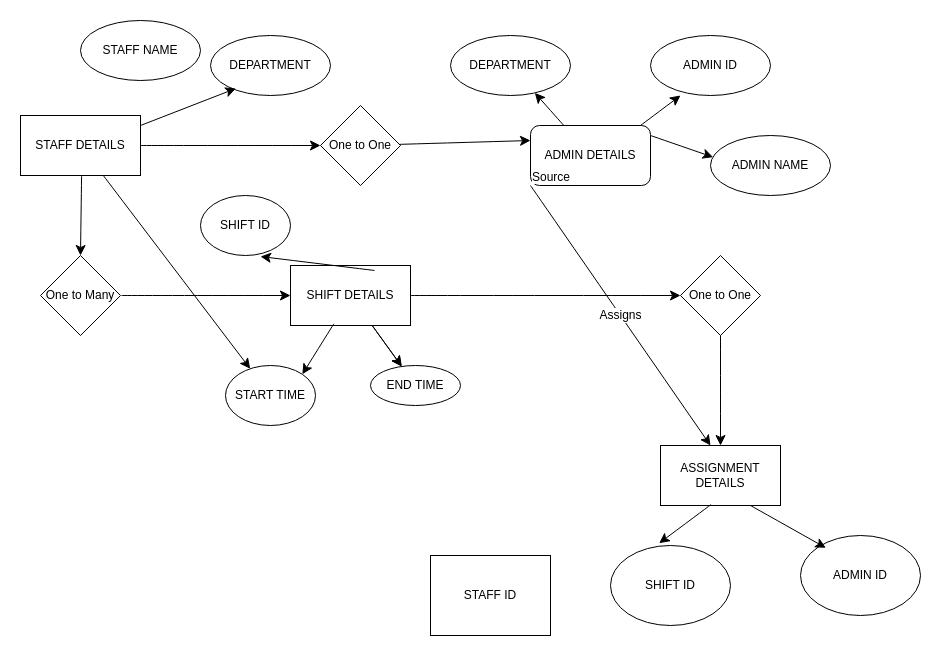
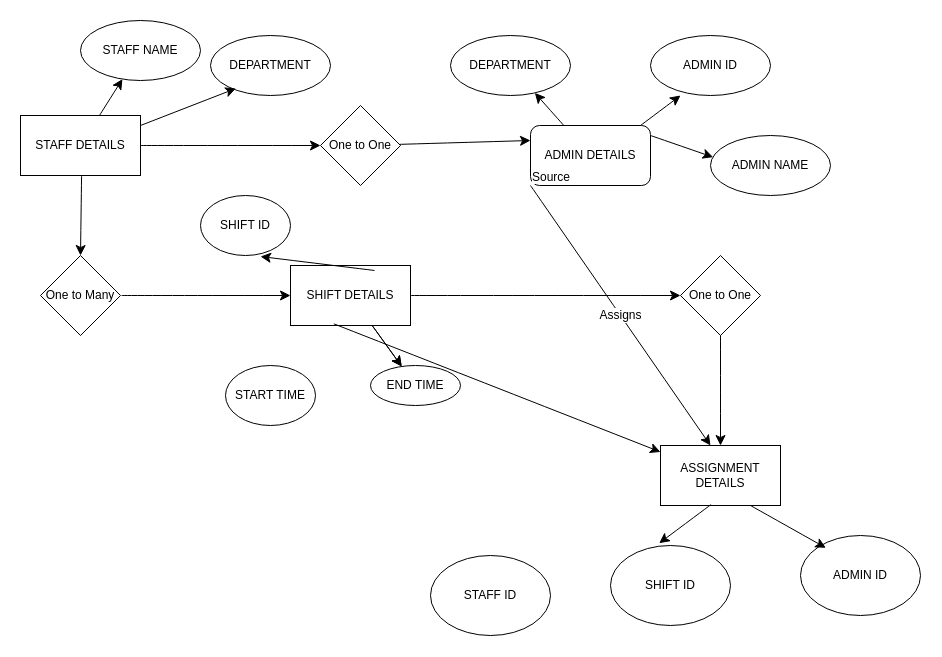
(175, 270) -> (109, 101)
(320, 346) -> (494, 387)
(491, 596) -> (491, 596)
